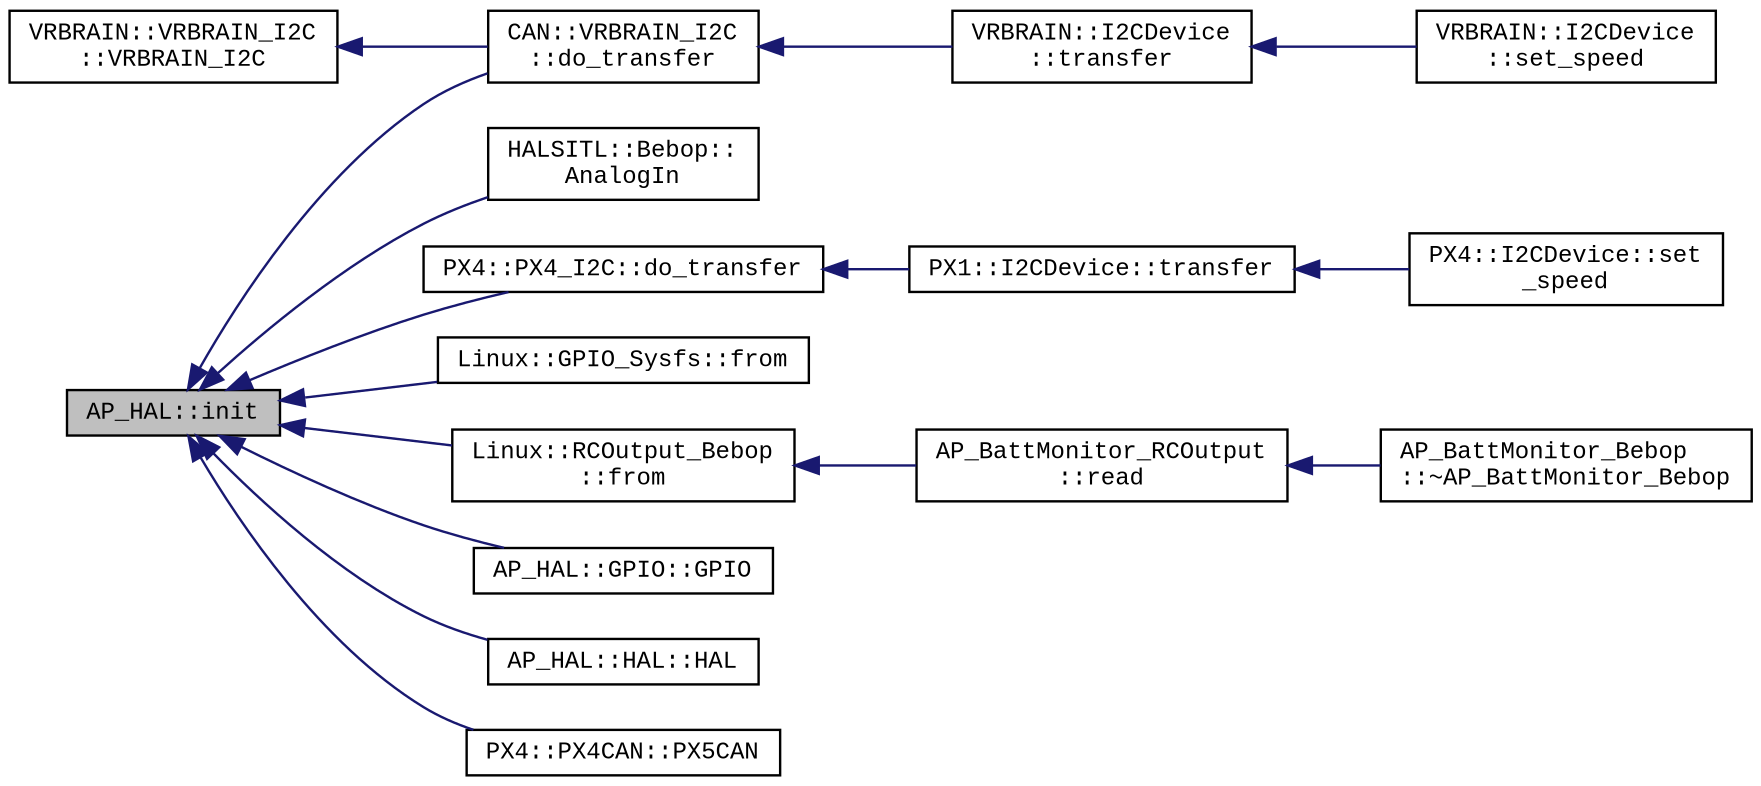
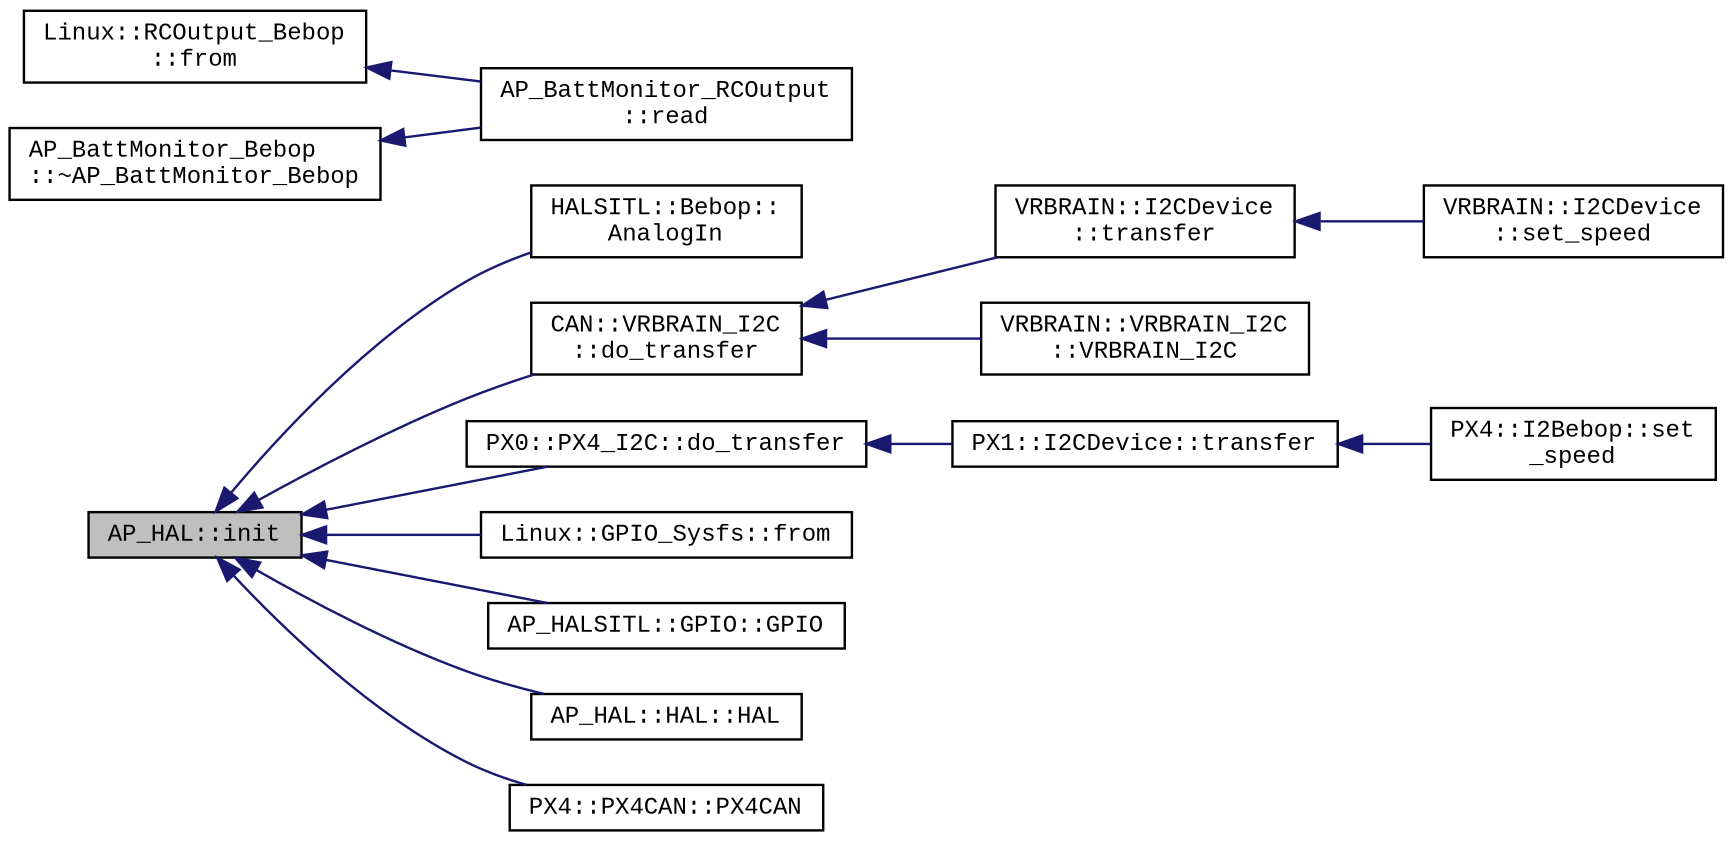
(425, 47) -> (904, 339)
(623, 269) -> (666, 444)
(1566, 269) -> (1573, 444)
(378, 437) -> none
(1347, 465) -> (443, 132)
(623, 571) -> (666, 626)
(623, 753) -> (666, 808)
